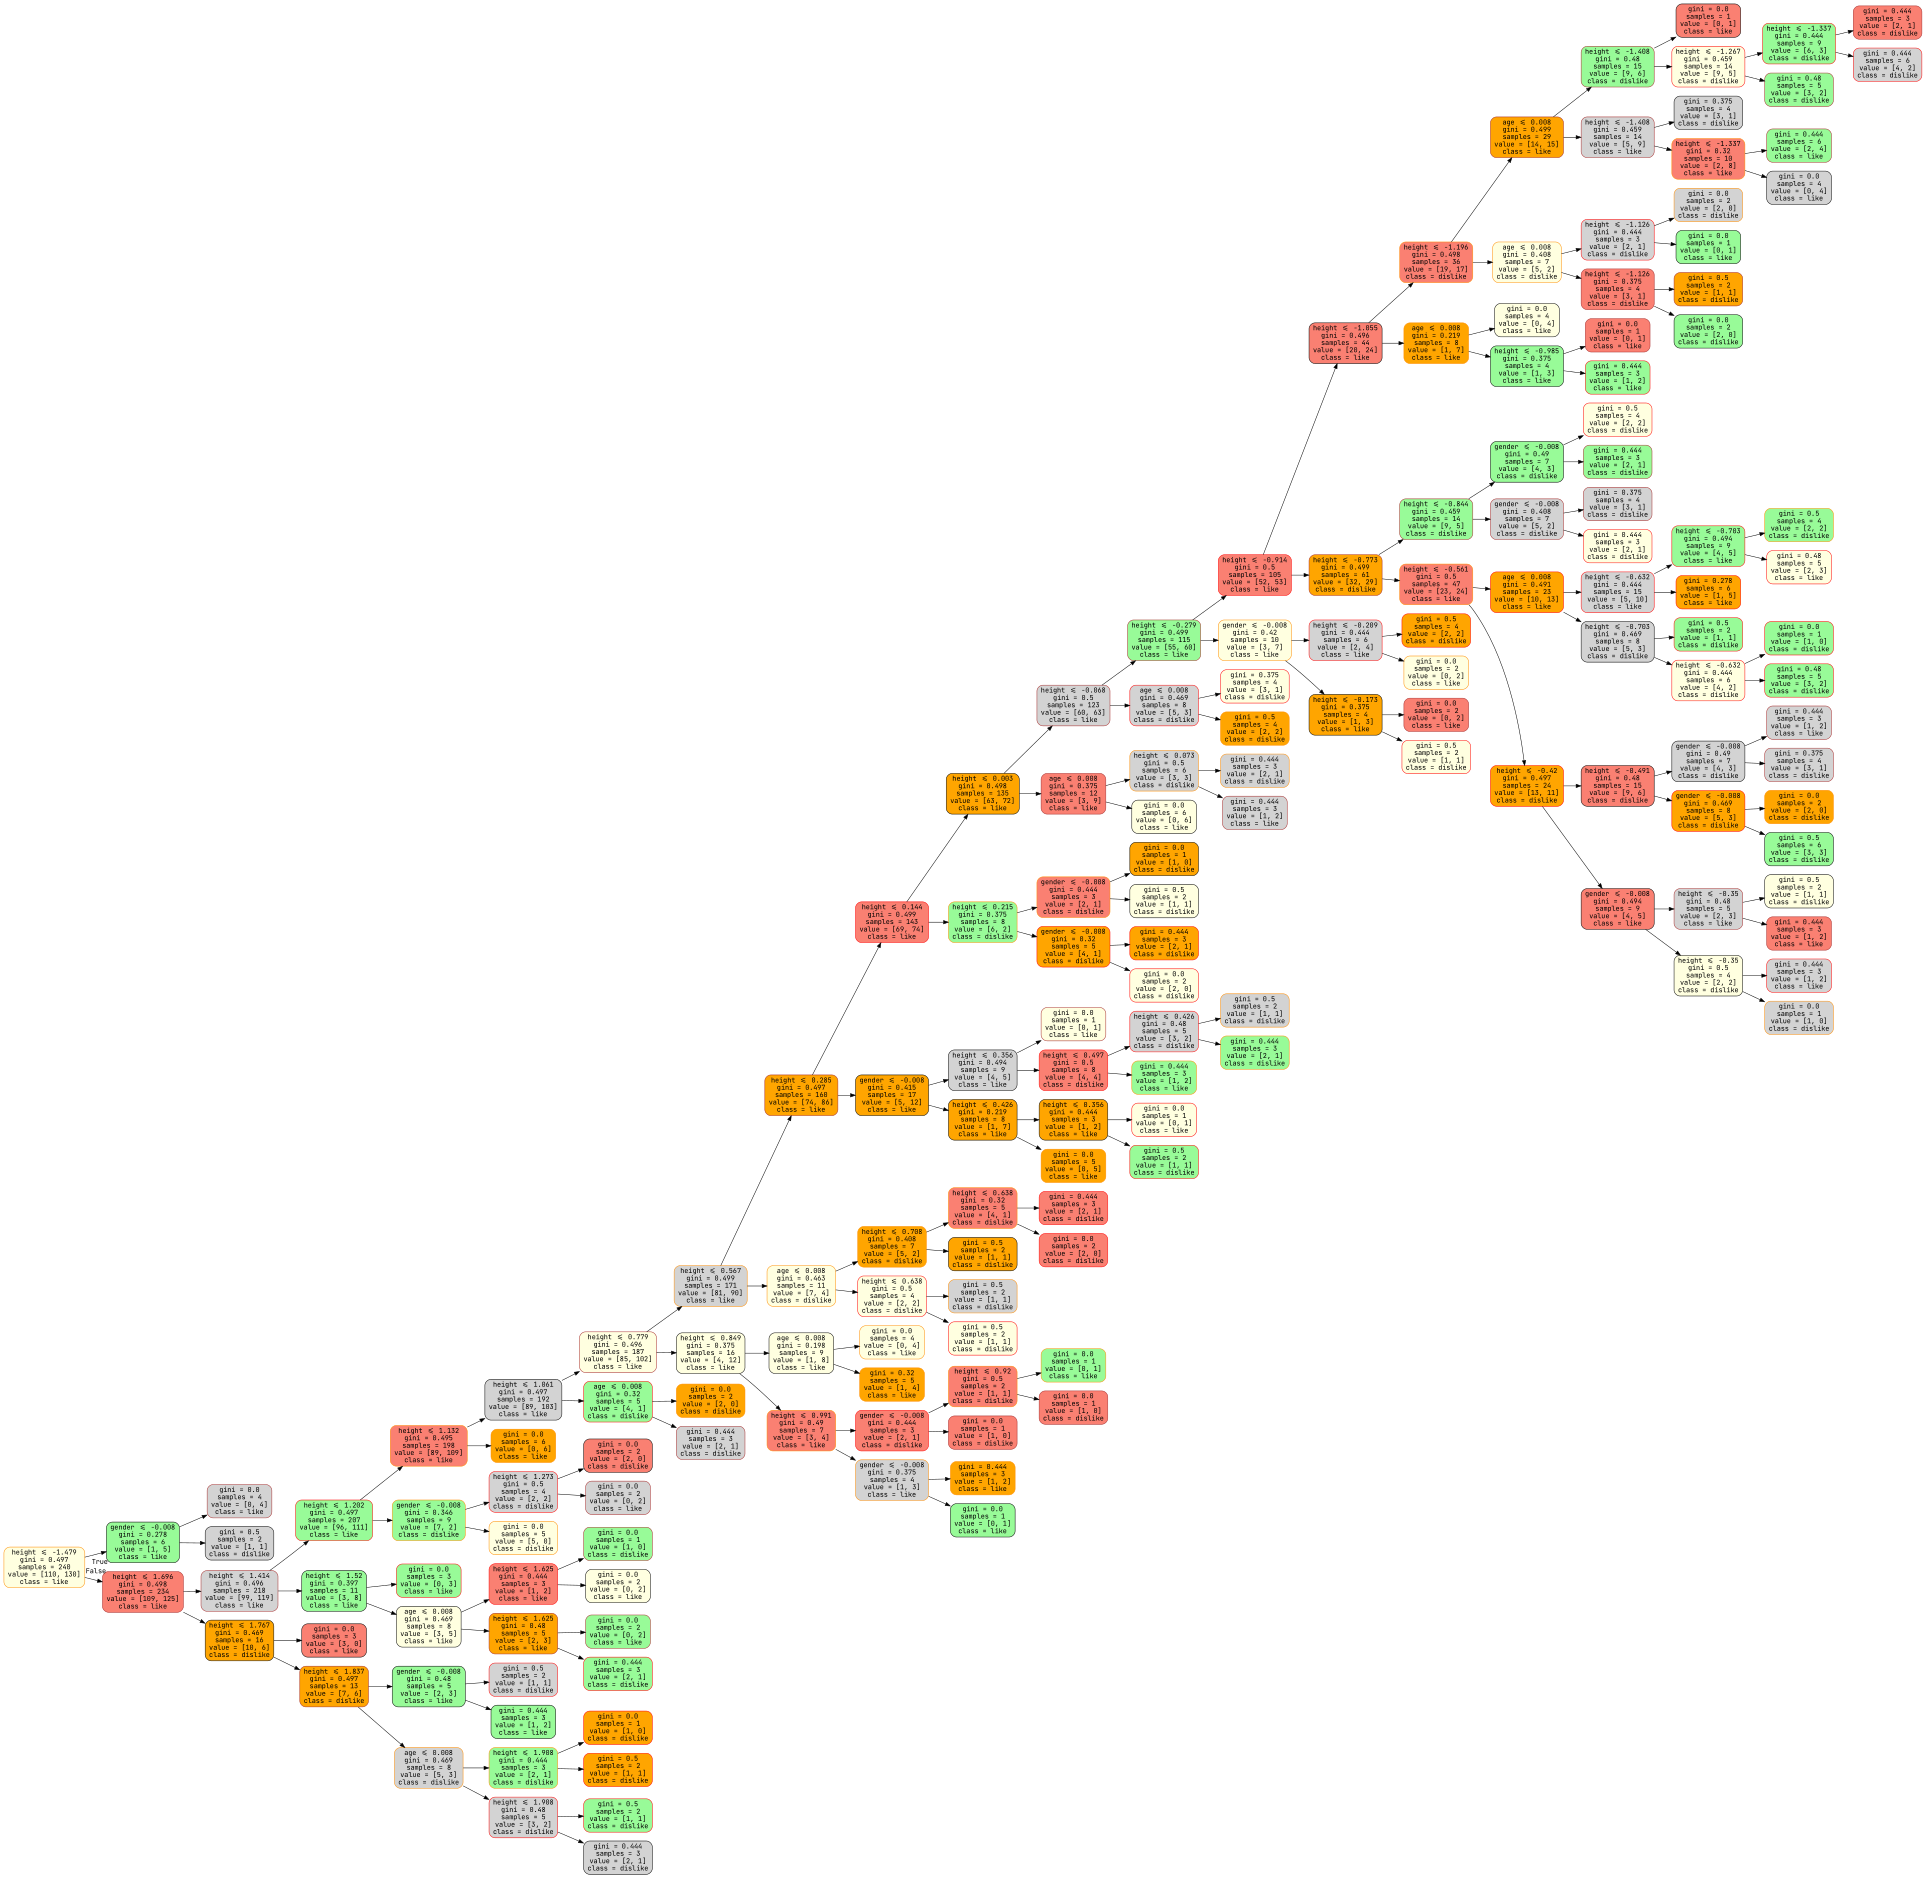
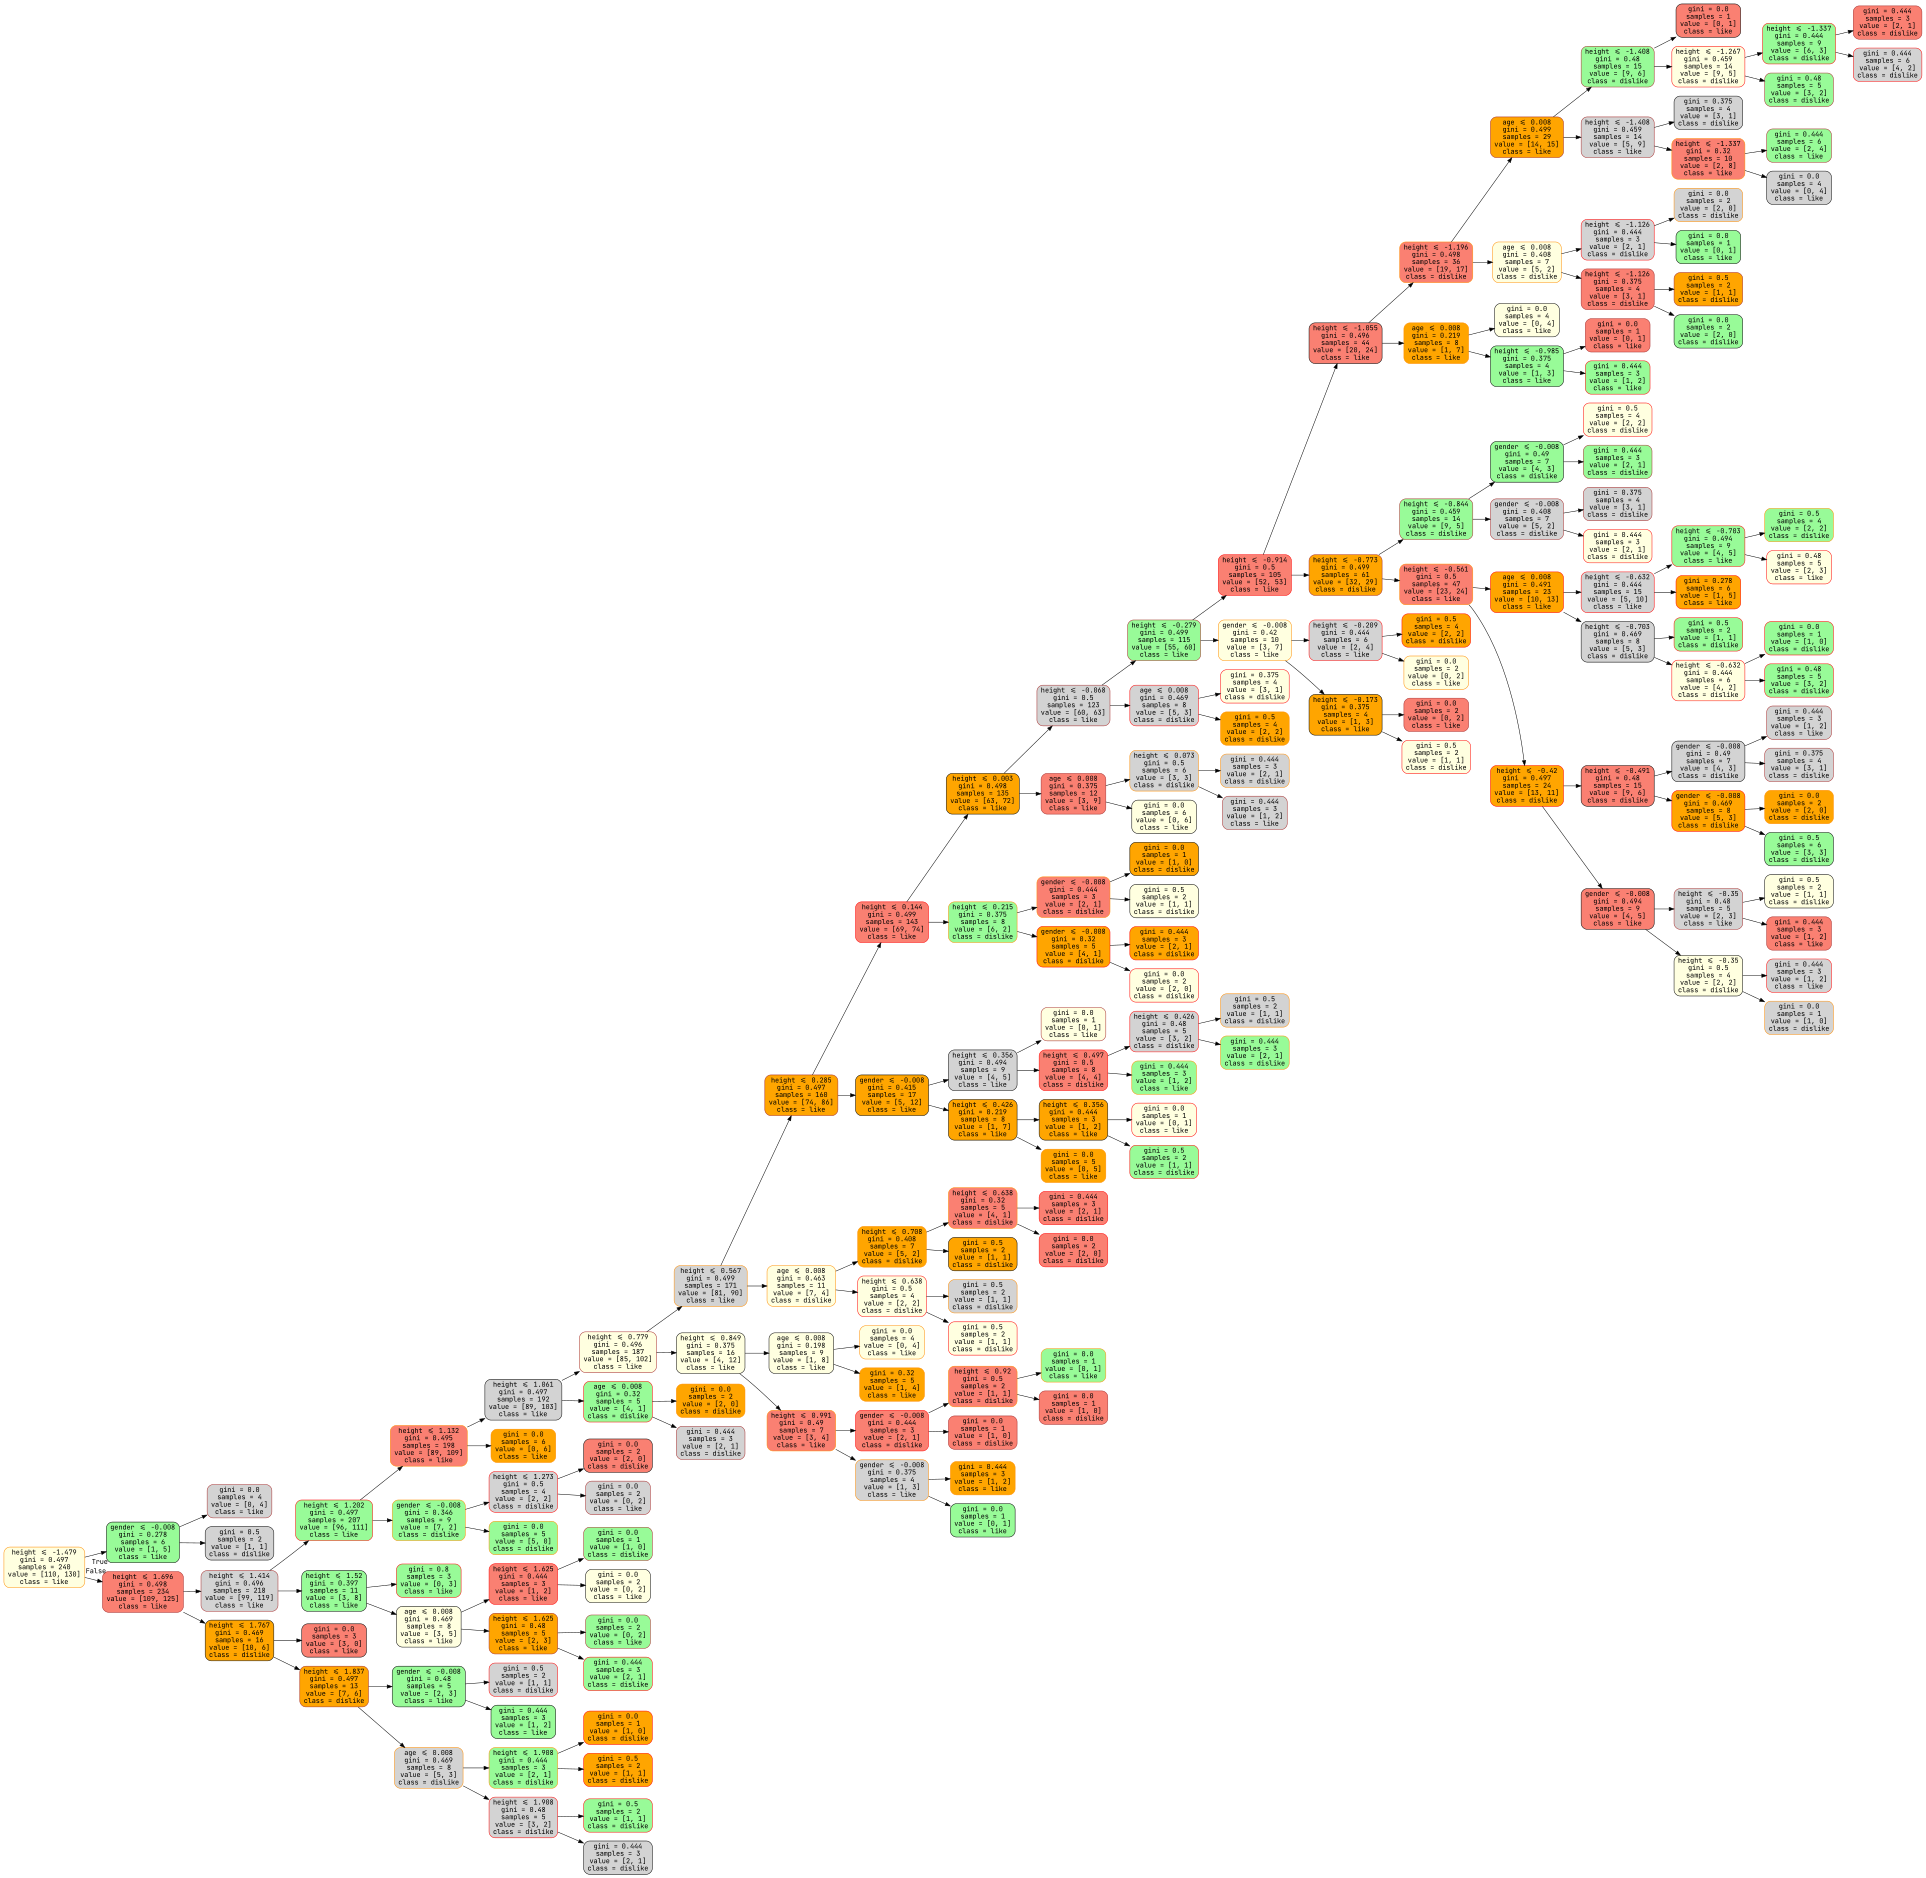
(523, 1538) -> (523, 1538)
(429, 1581) -> (429, 1581)
